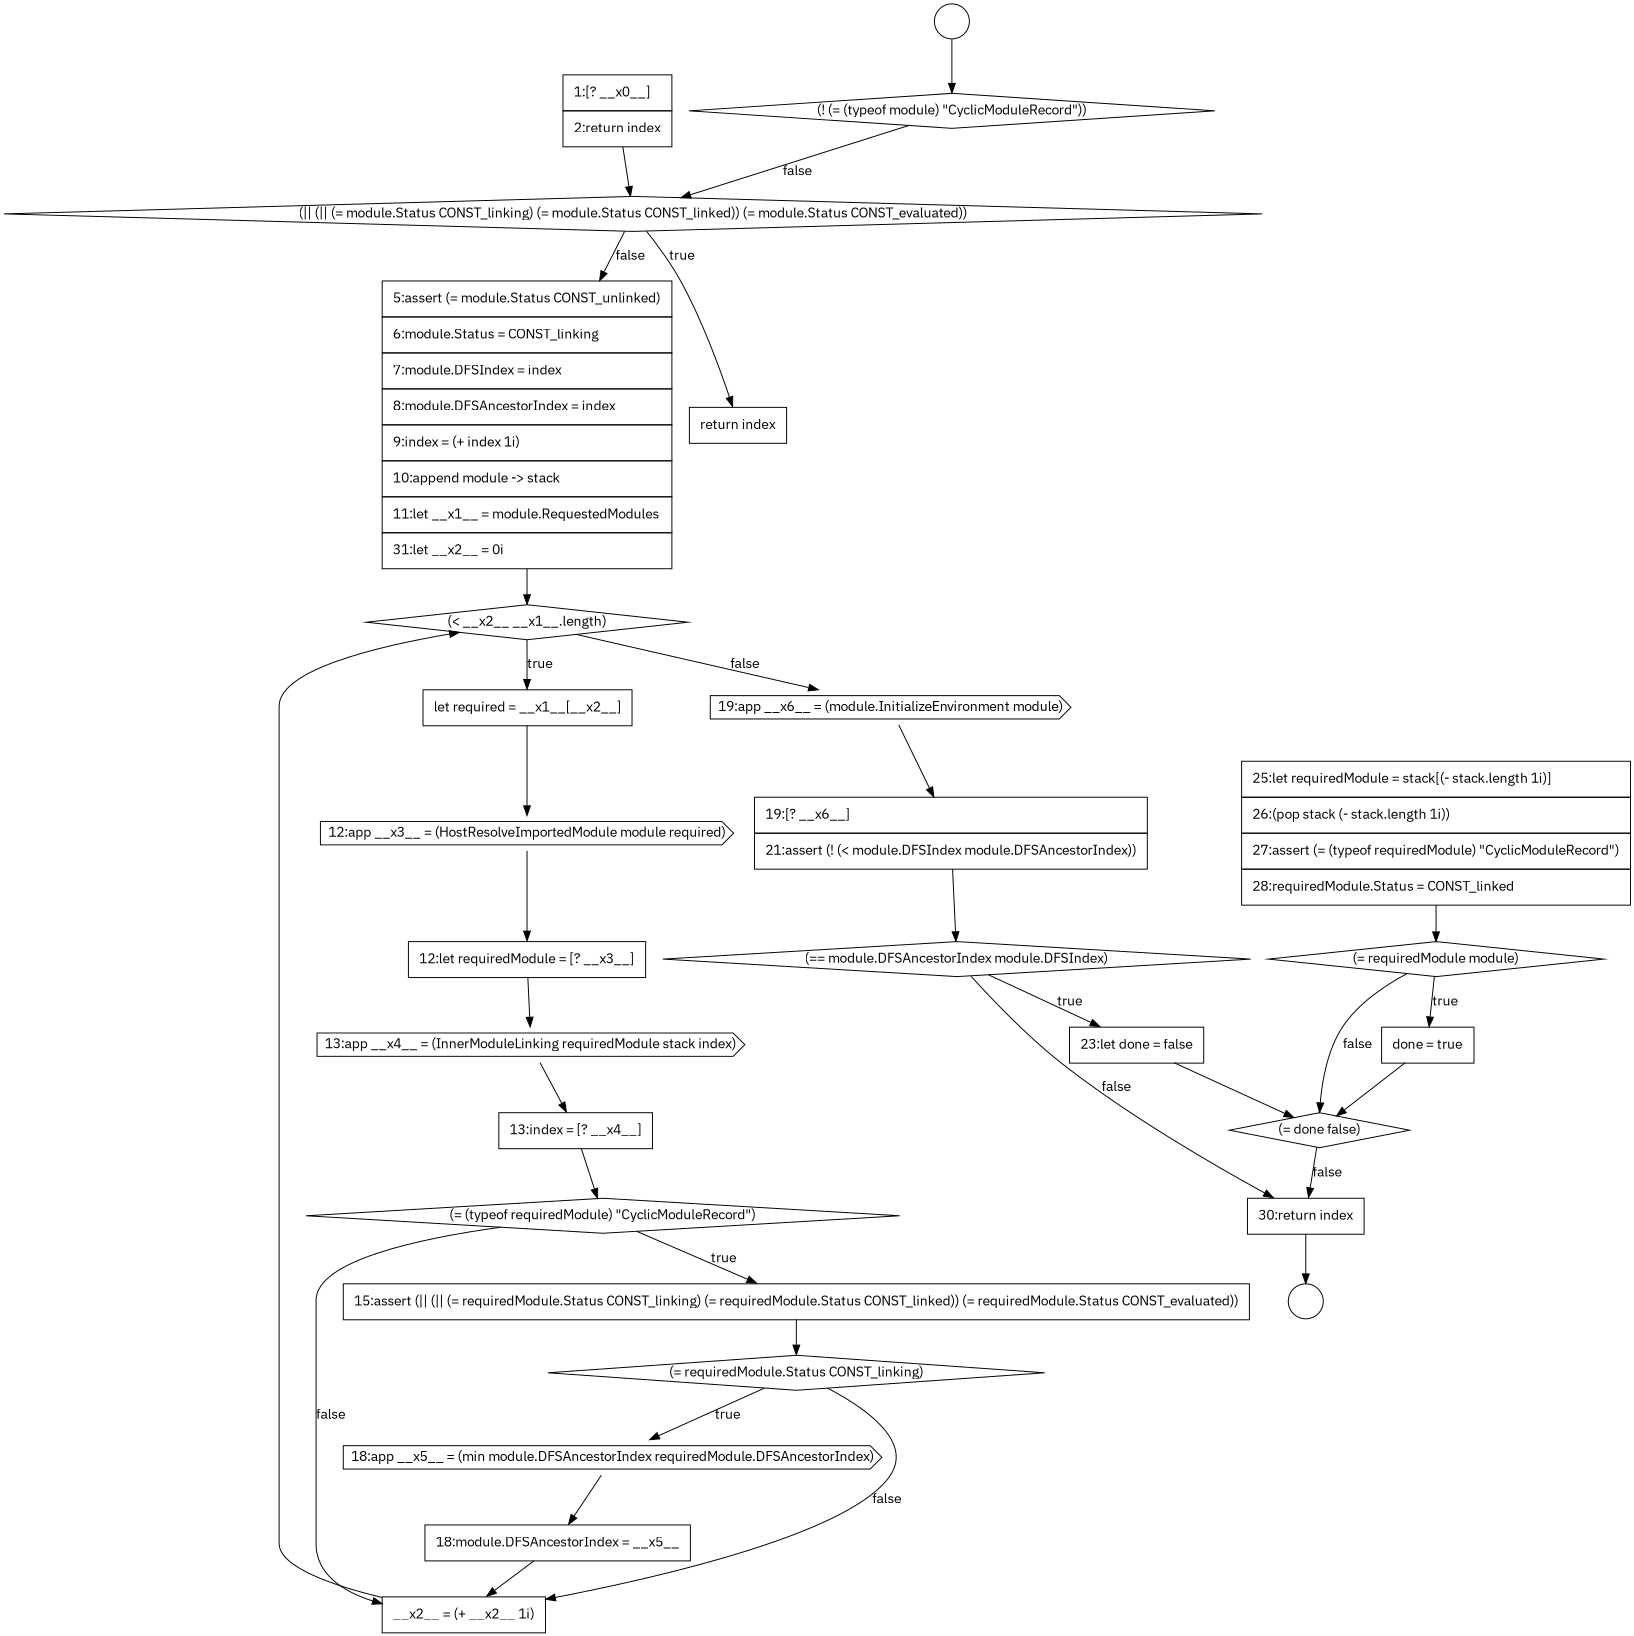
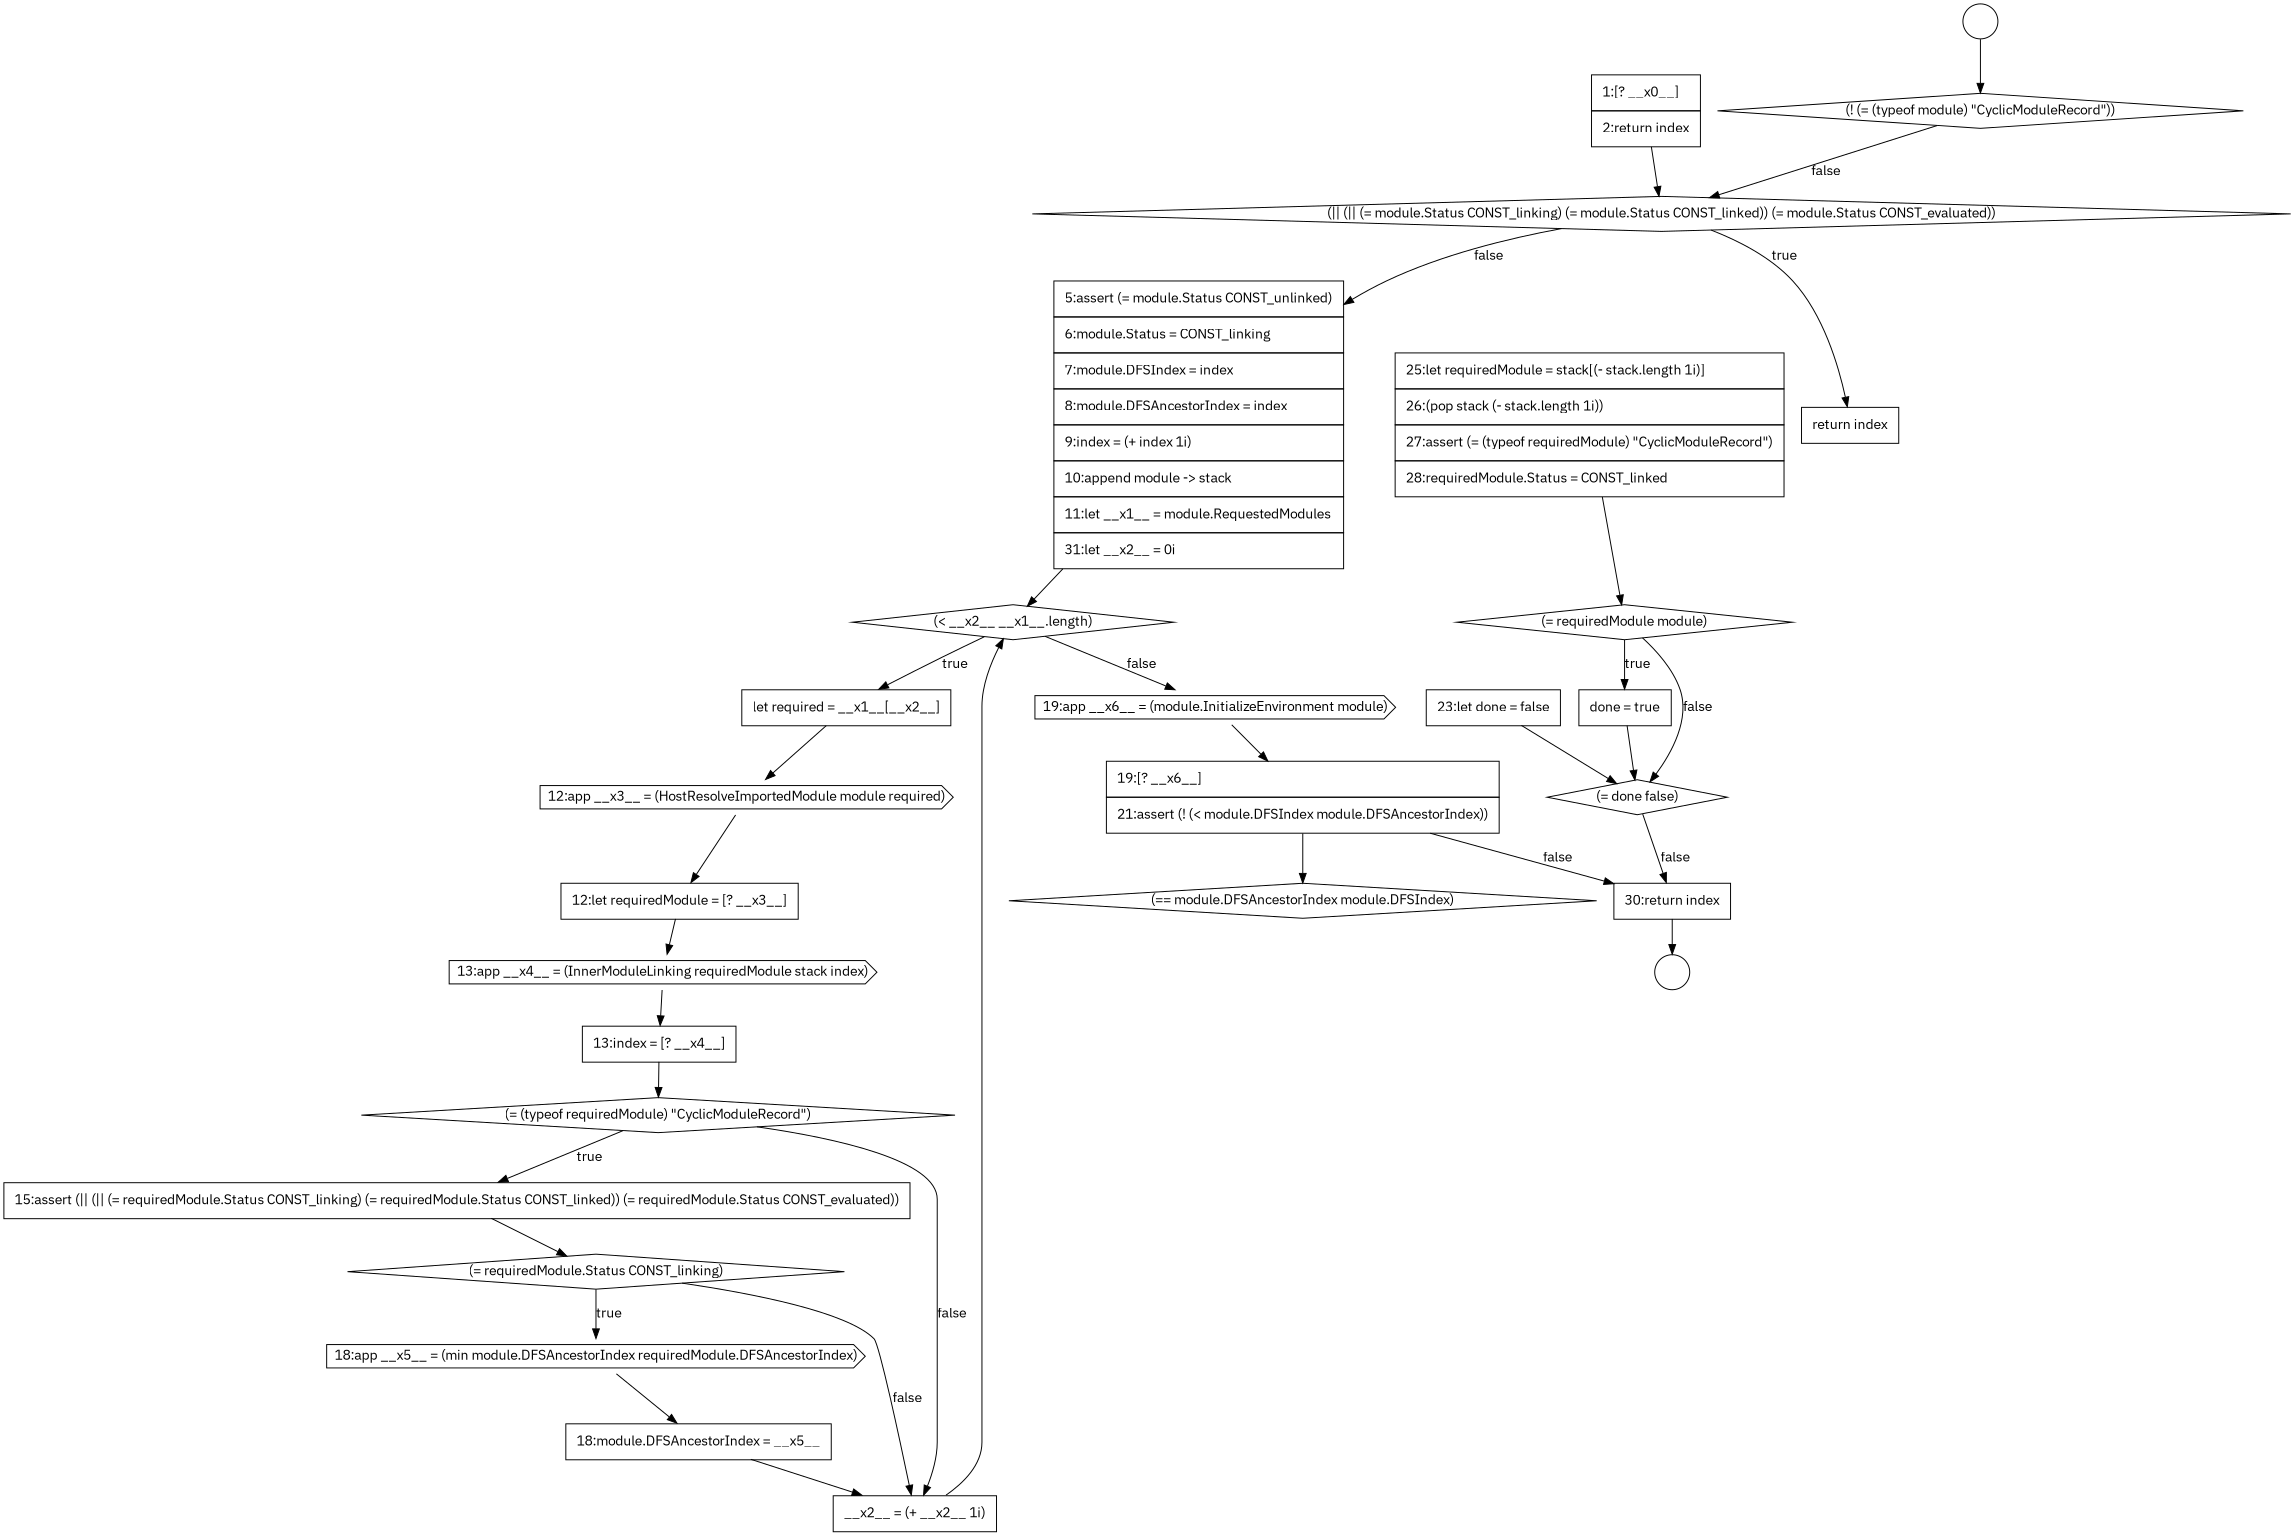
(1040, 999) -> none
(1108, 1097) -> (1517, 857)
